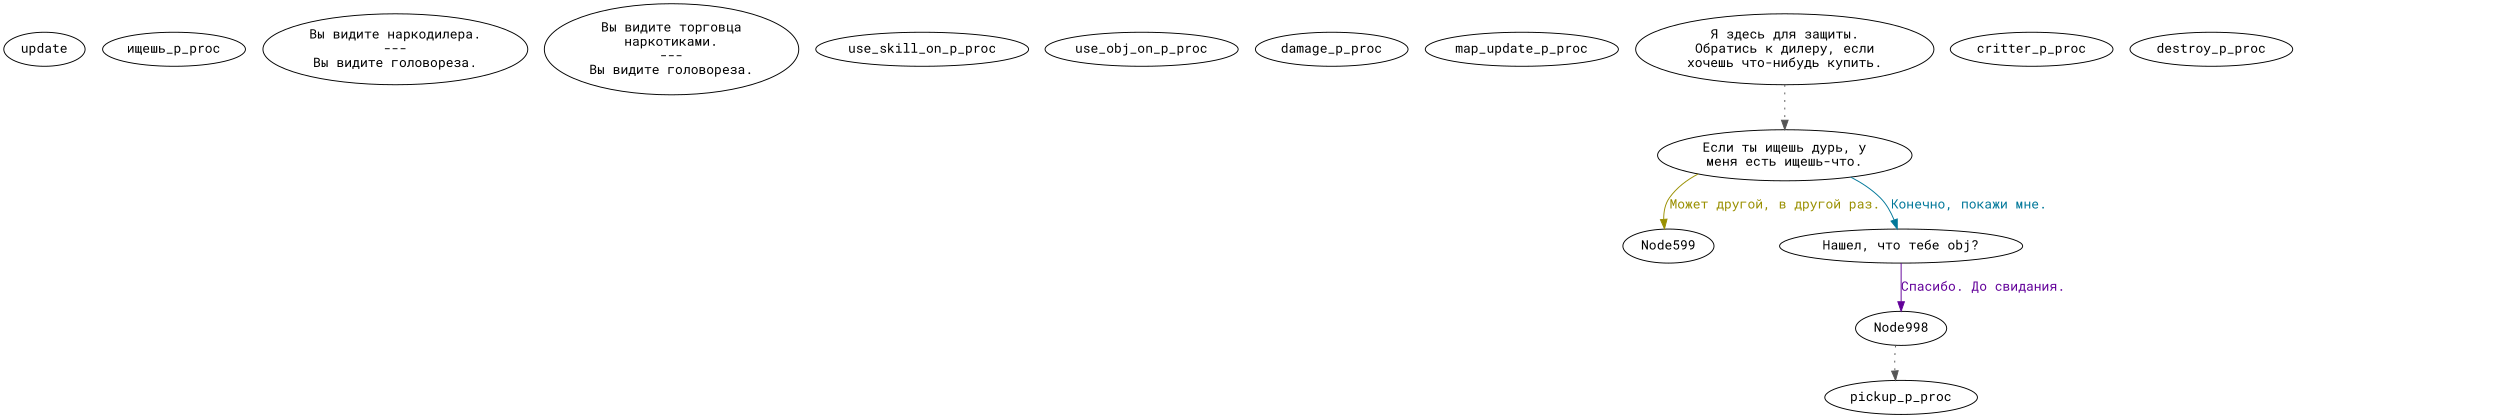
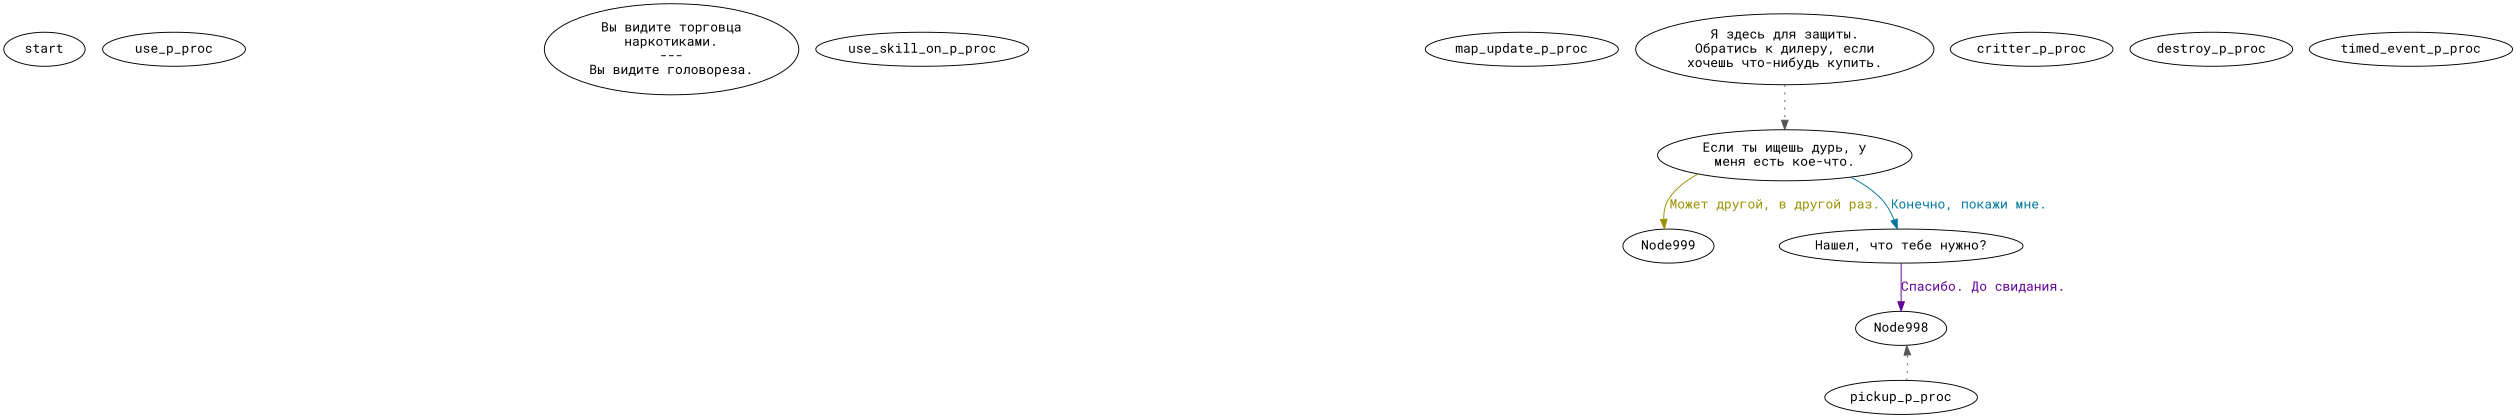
(44, 49) -> (44, 49)
(174, 49) -> (174, 49)
(395, 49) -> none
(1142, 49) -> none
(1332, 49) -> none
none -> (2411, 49)
(1785, 155) -> (1785, 155)
(1668, 246) -> (1668, 246)
(1901, 246) -> (1901, 246)
(1895, 358) -> (1907, 368)
